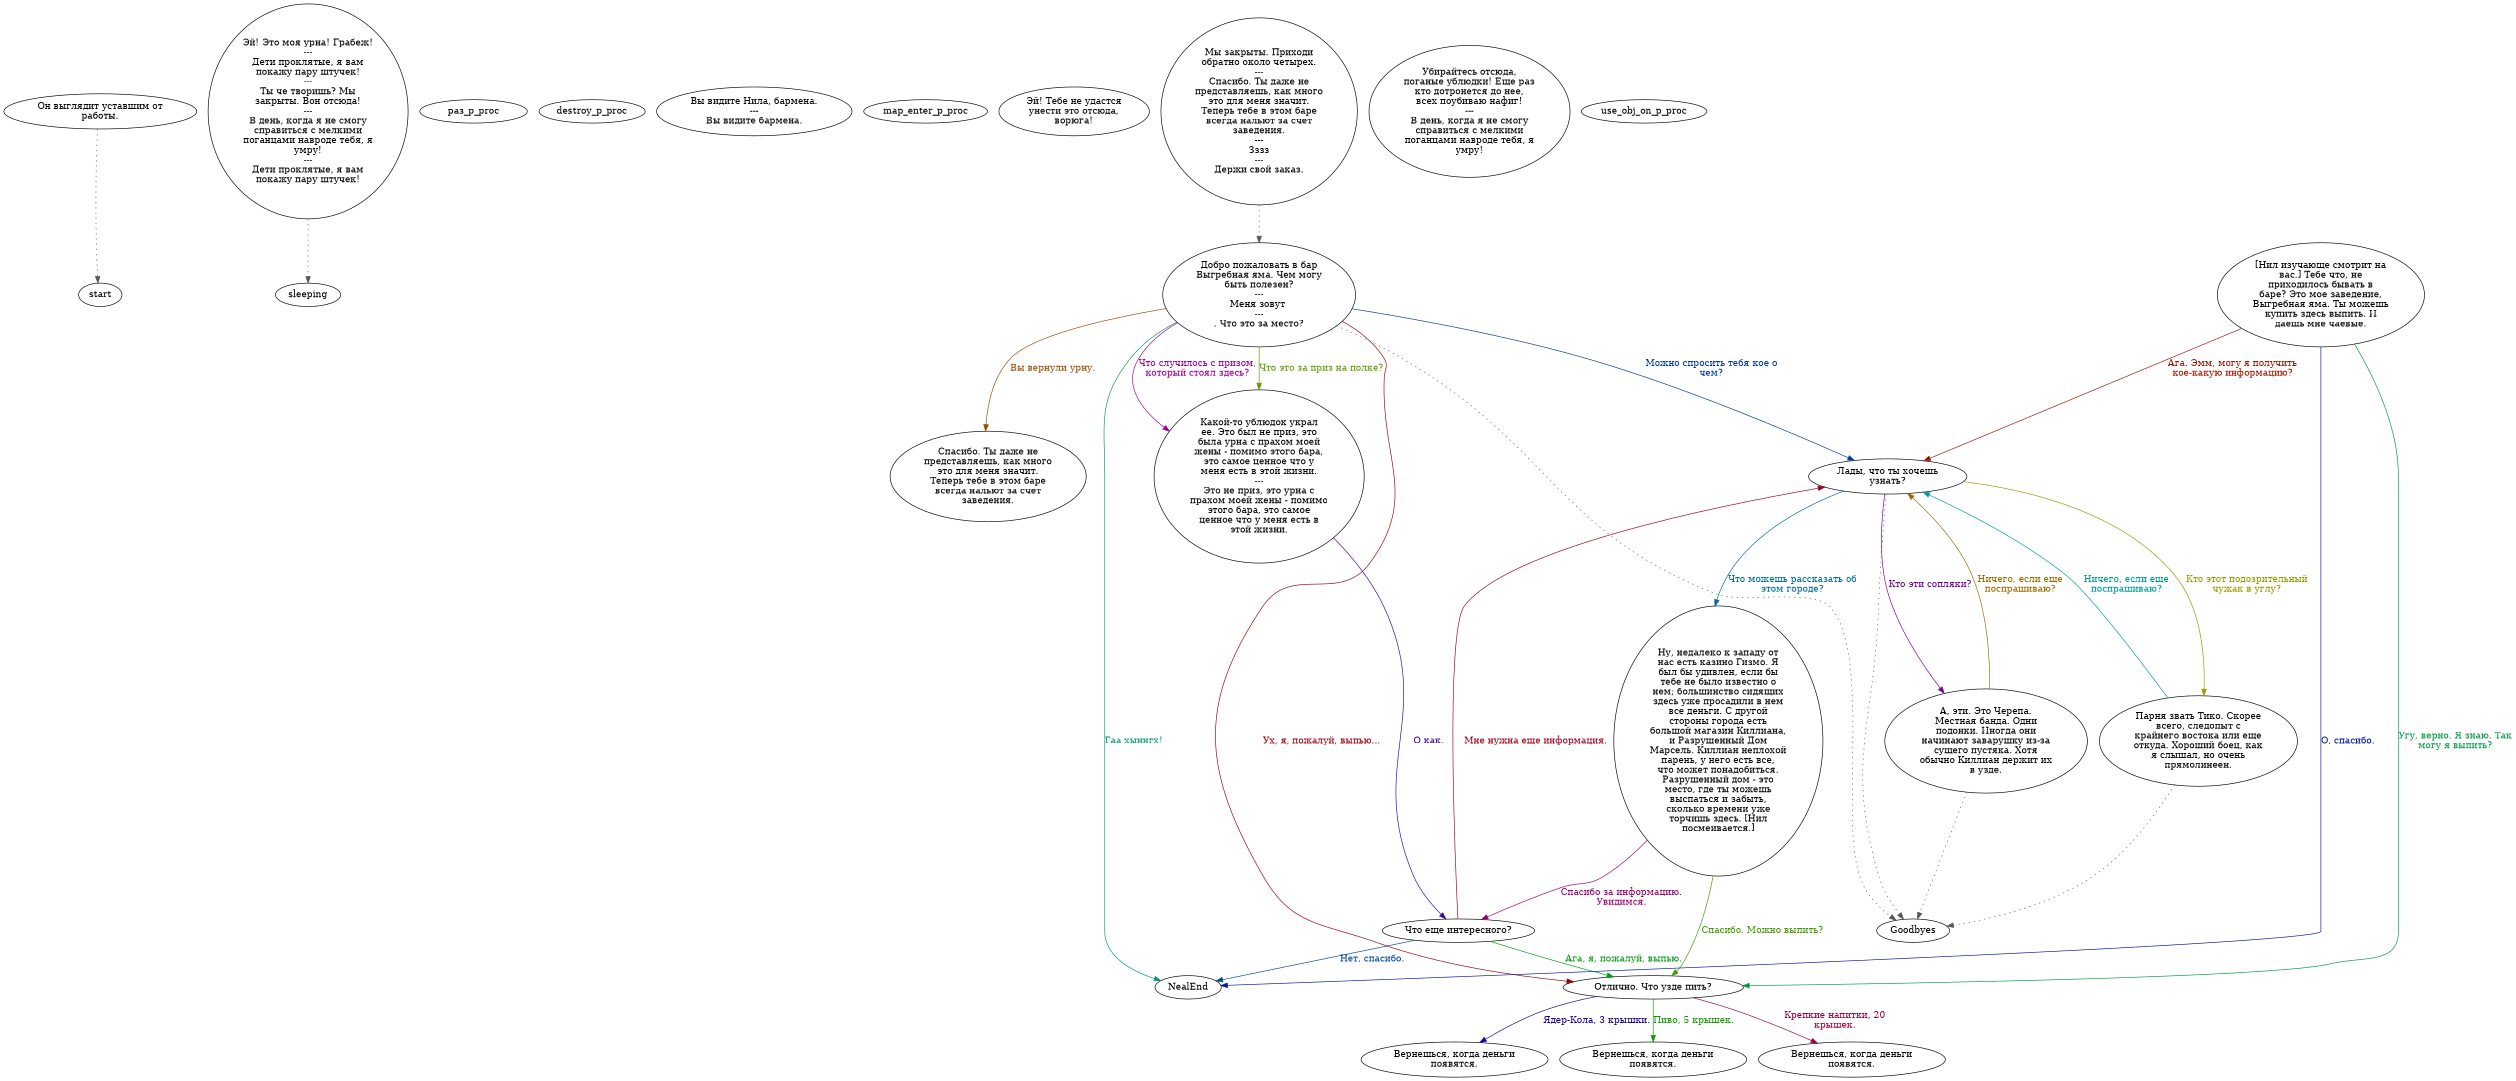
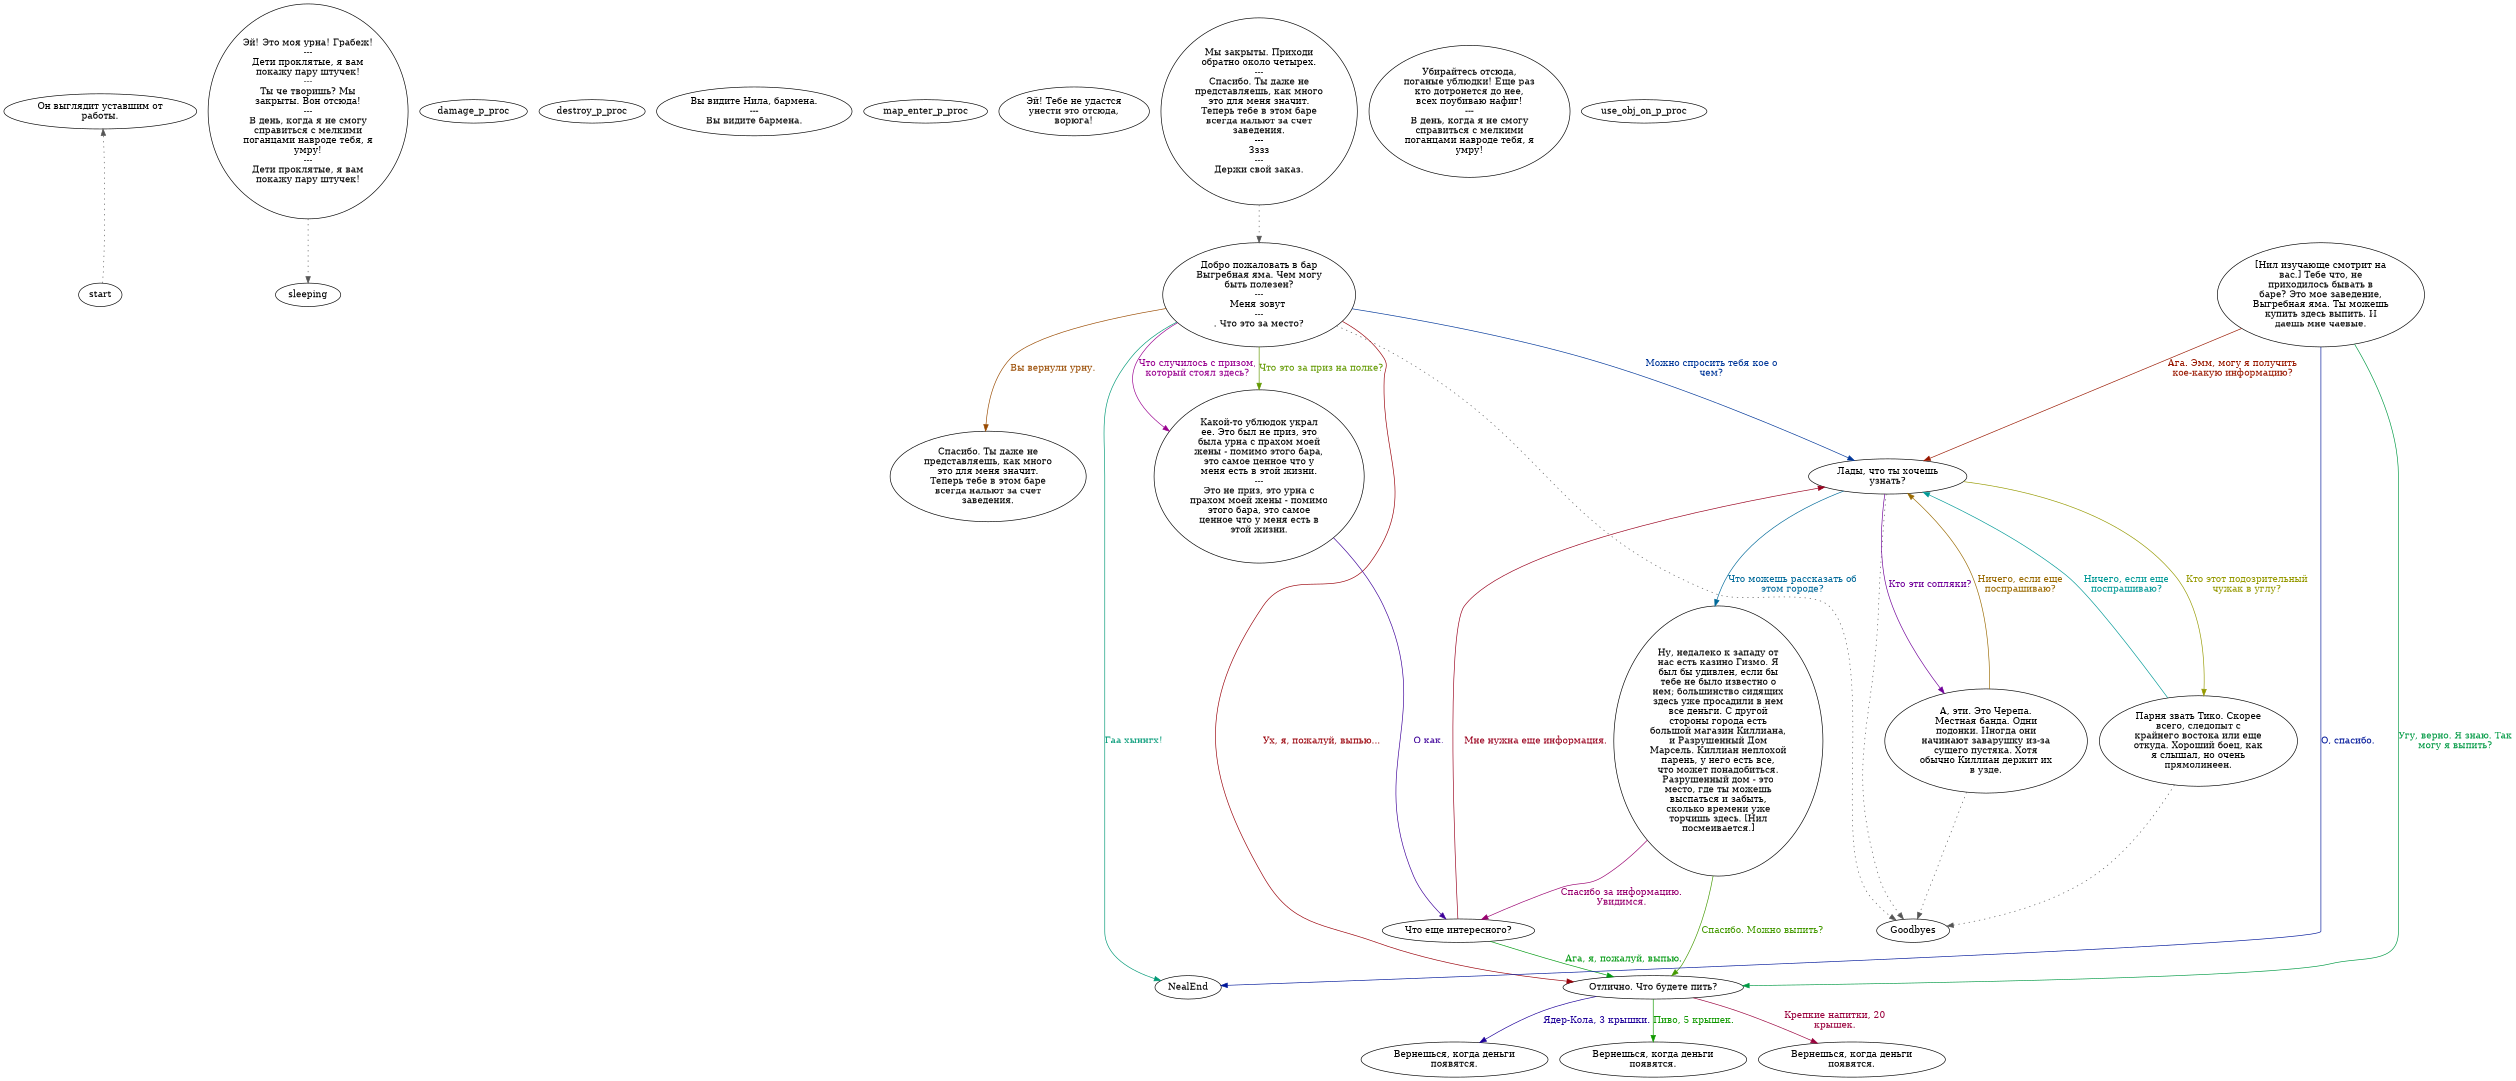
(474, 111) -> (474, 111)
(96, 203) -> (105, 209)
(1319, 960) -> none
(1653, 987) -> (1653, 987)
